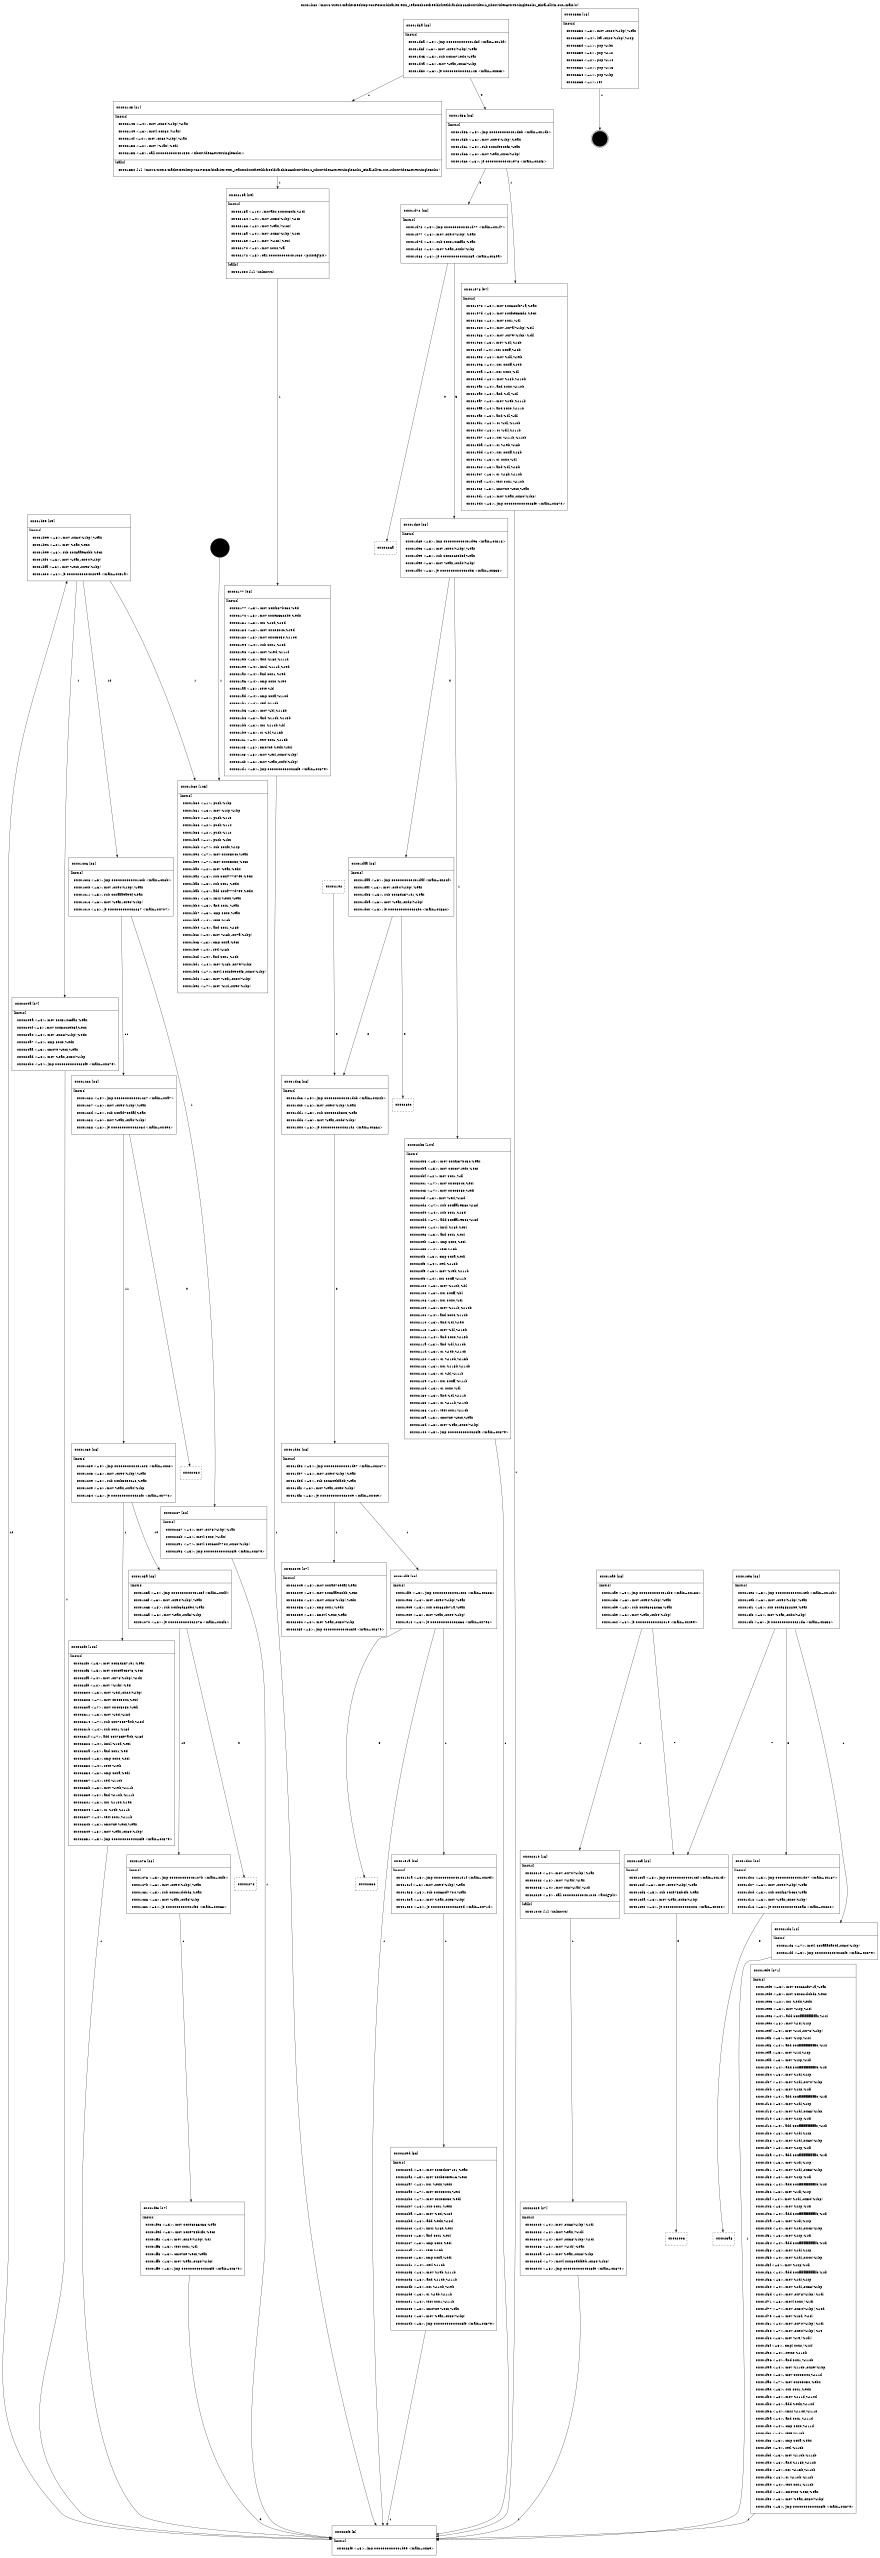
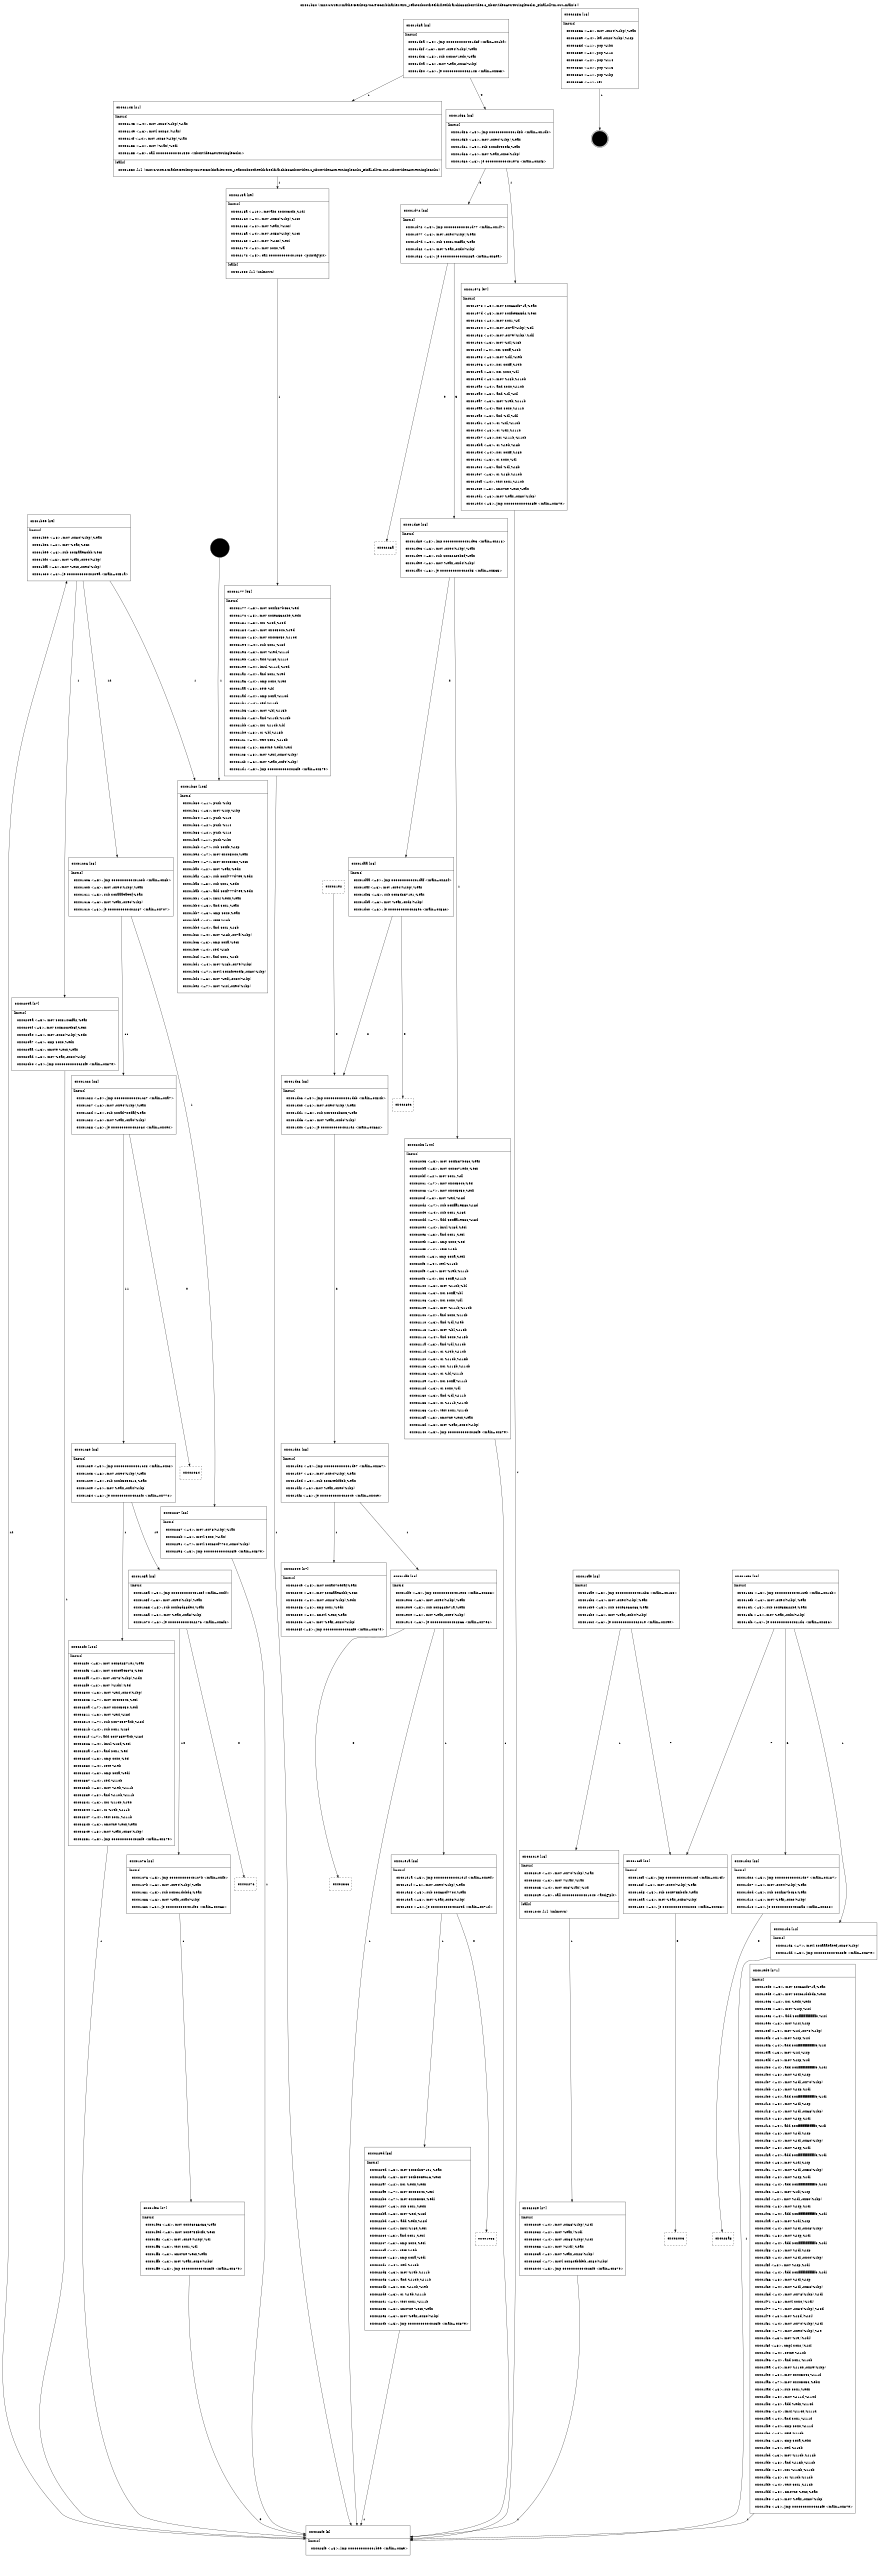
none -> (486, 2239)
